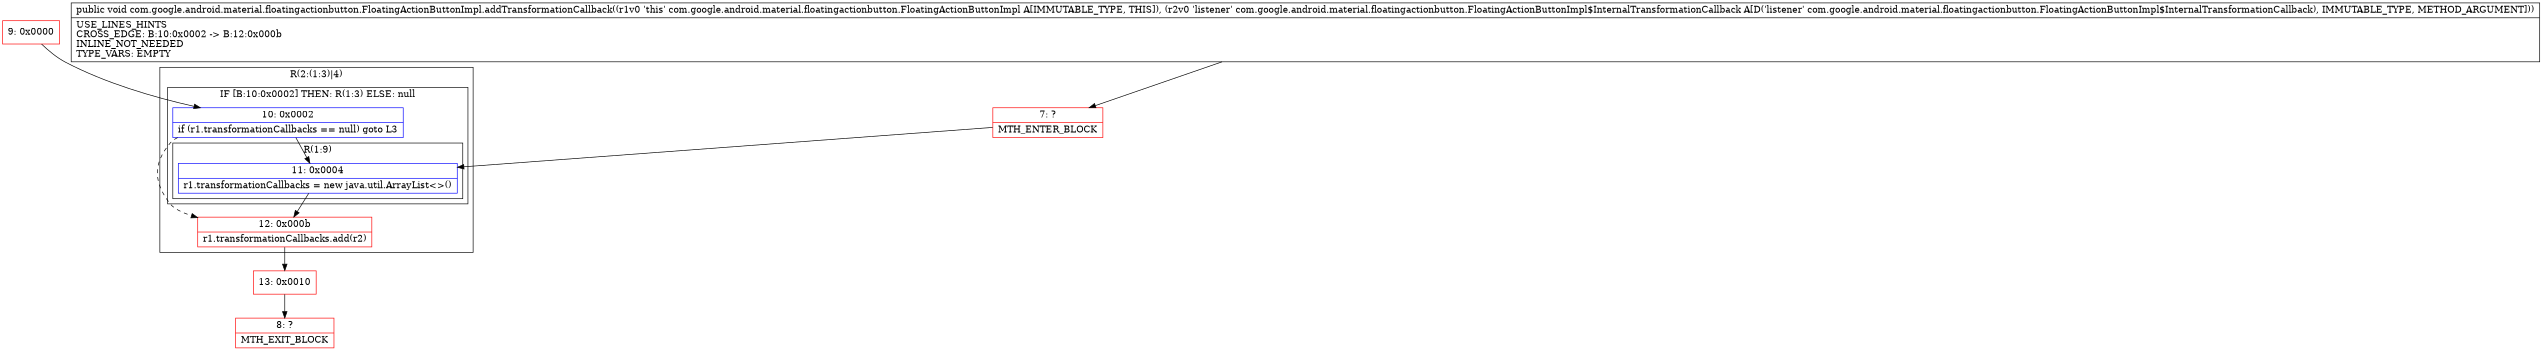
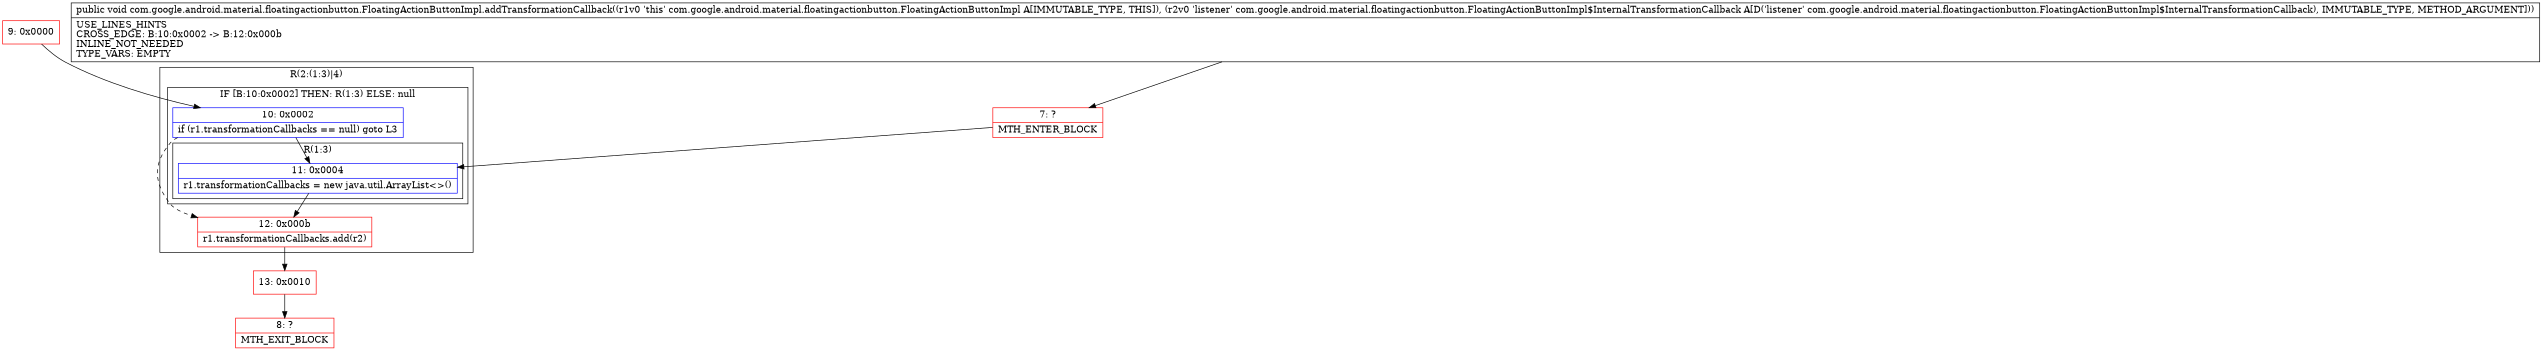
(318, 150) -> (318, 150)
